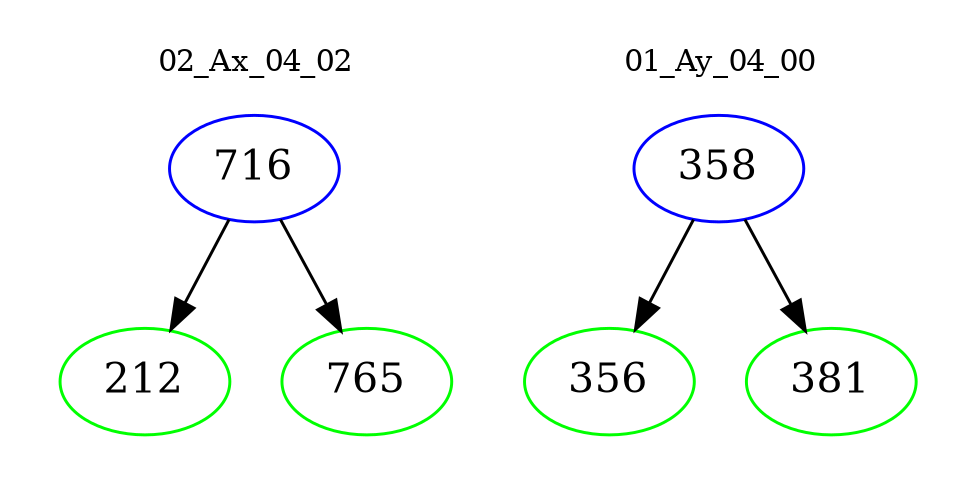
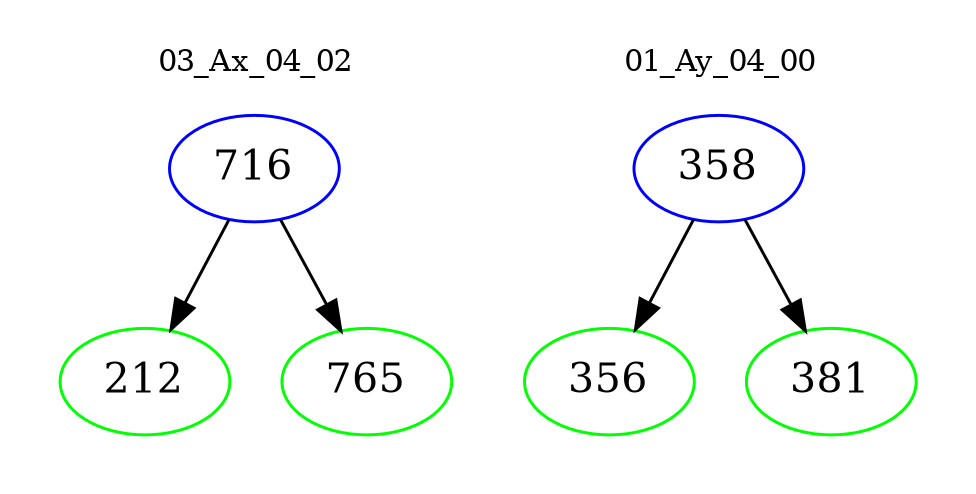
(256, 64) -> (256, 64)
